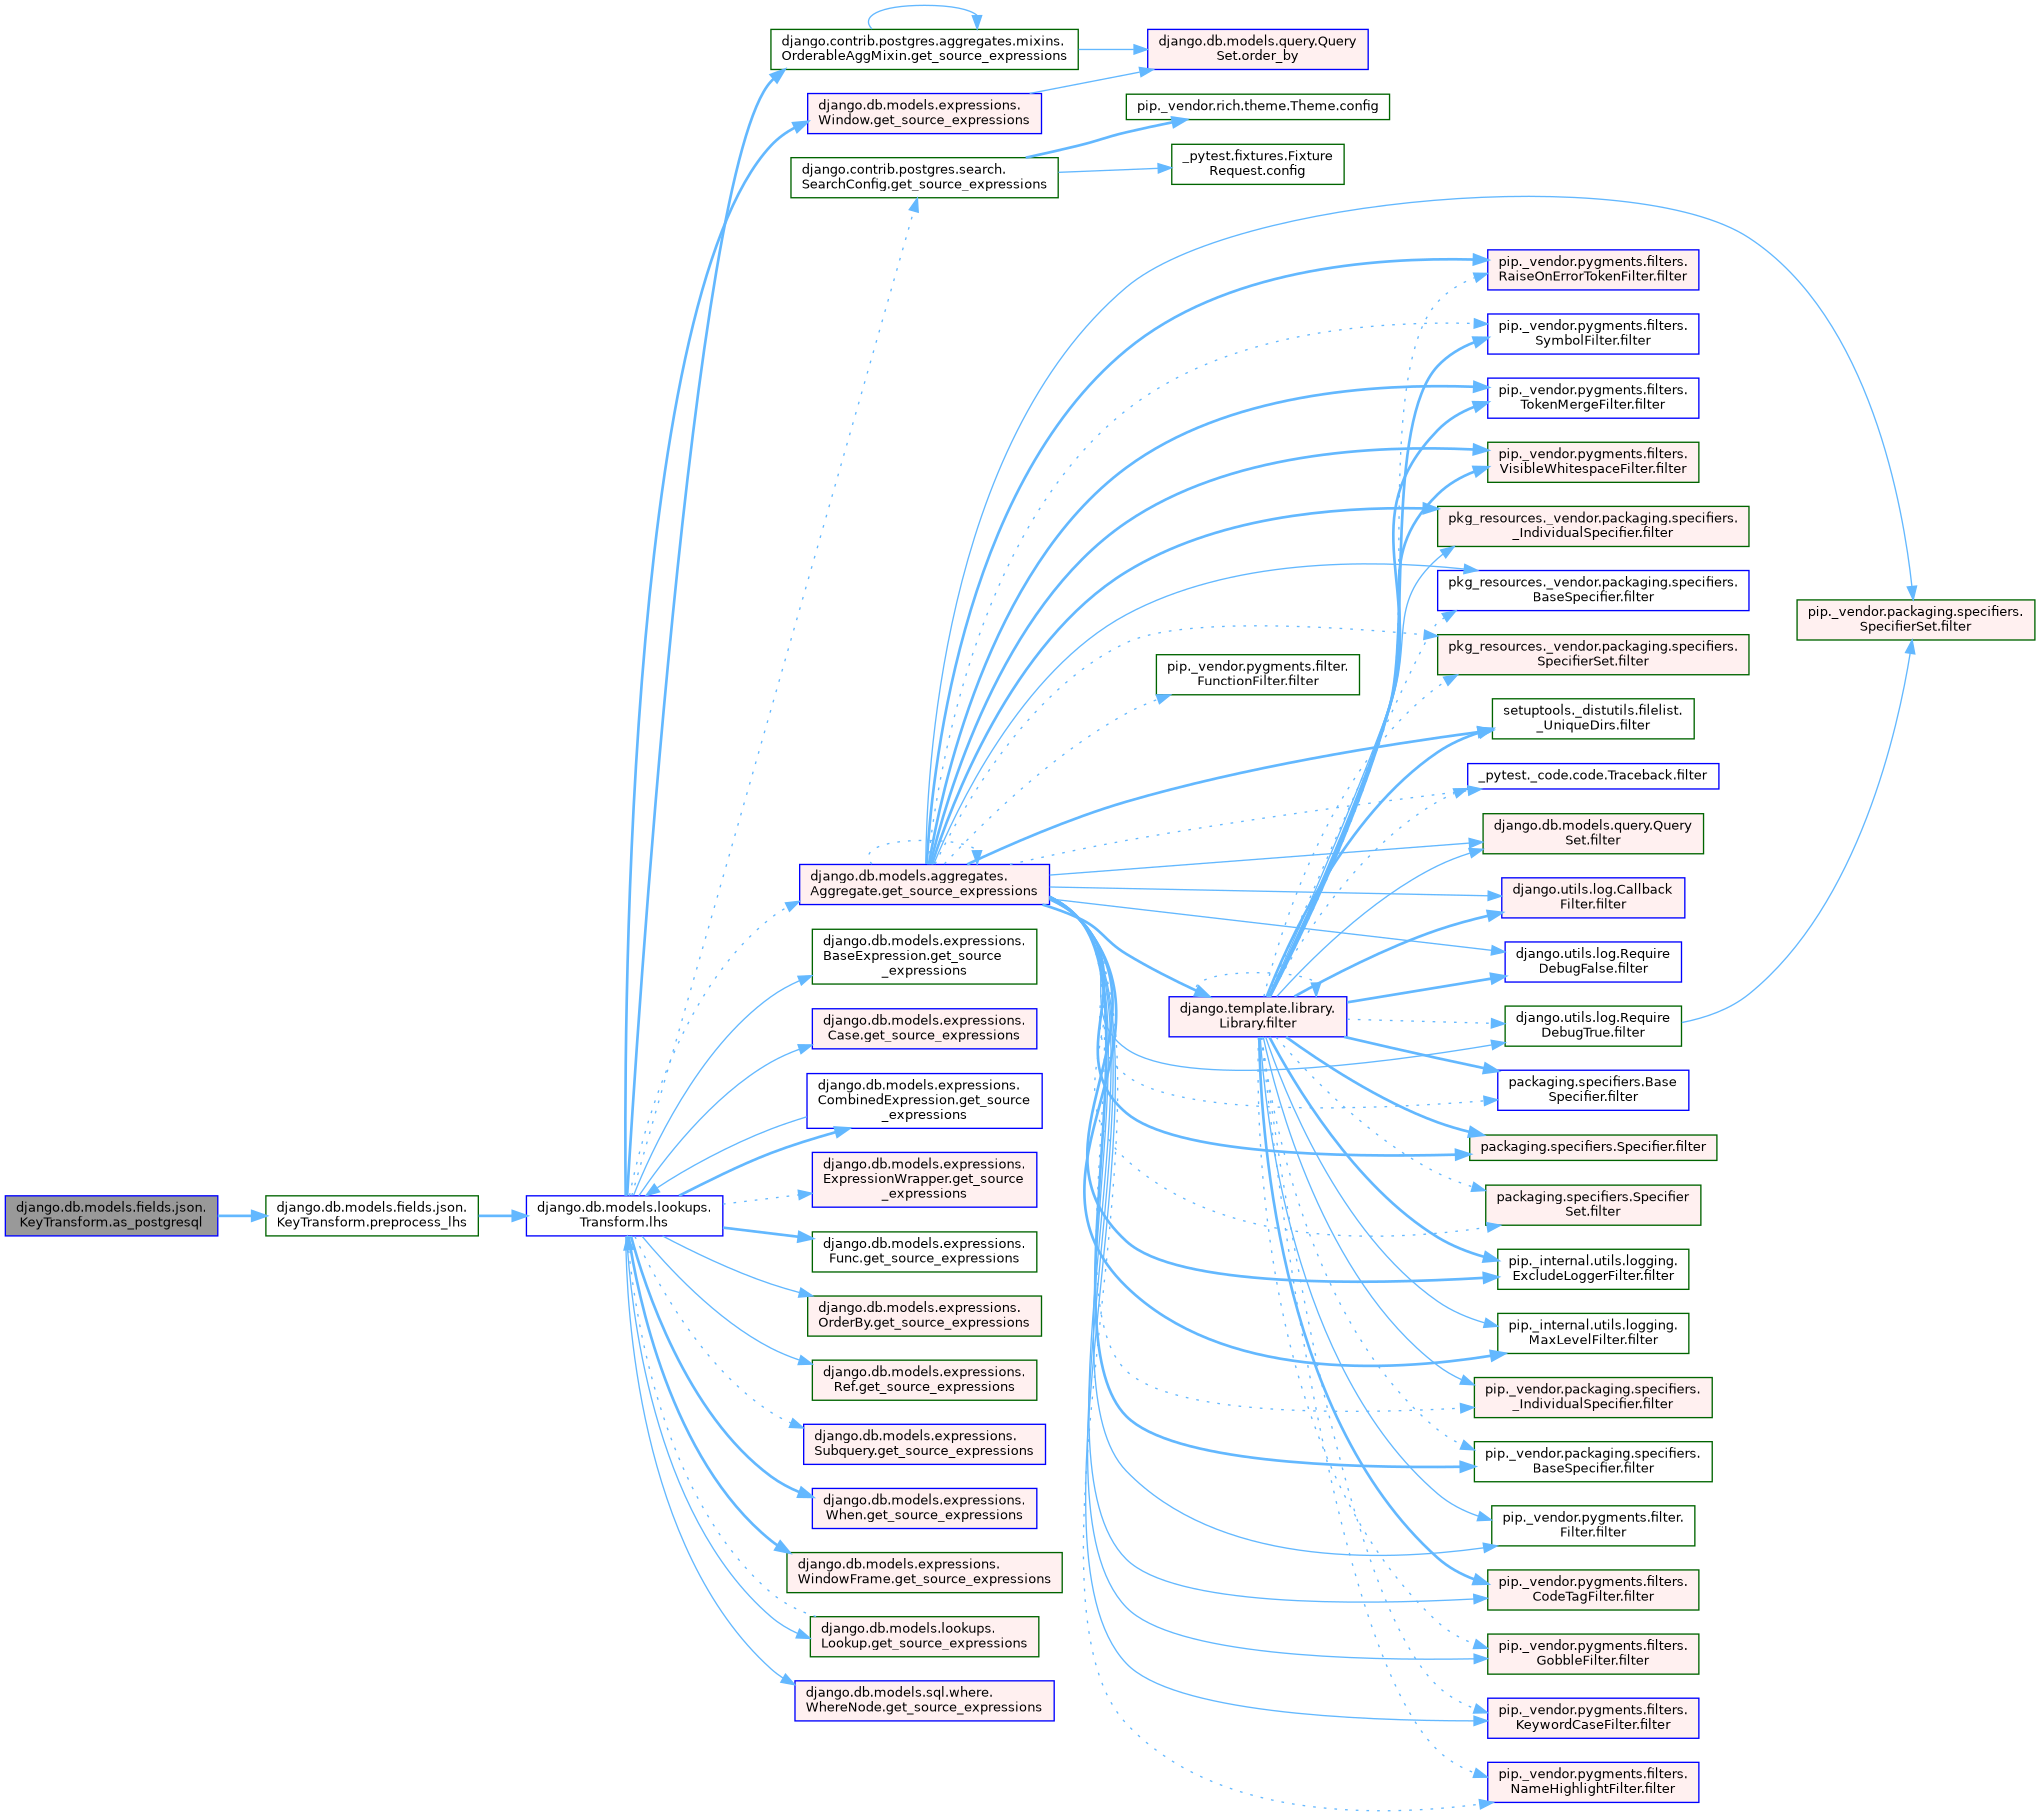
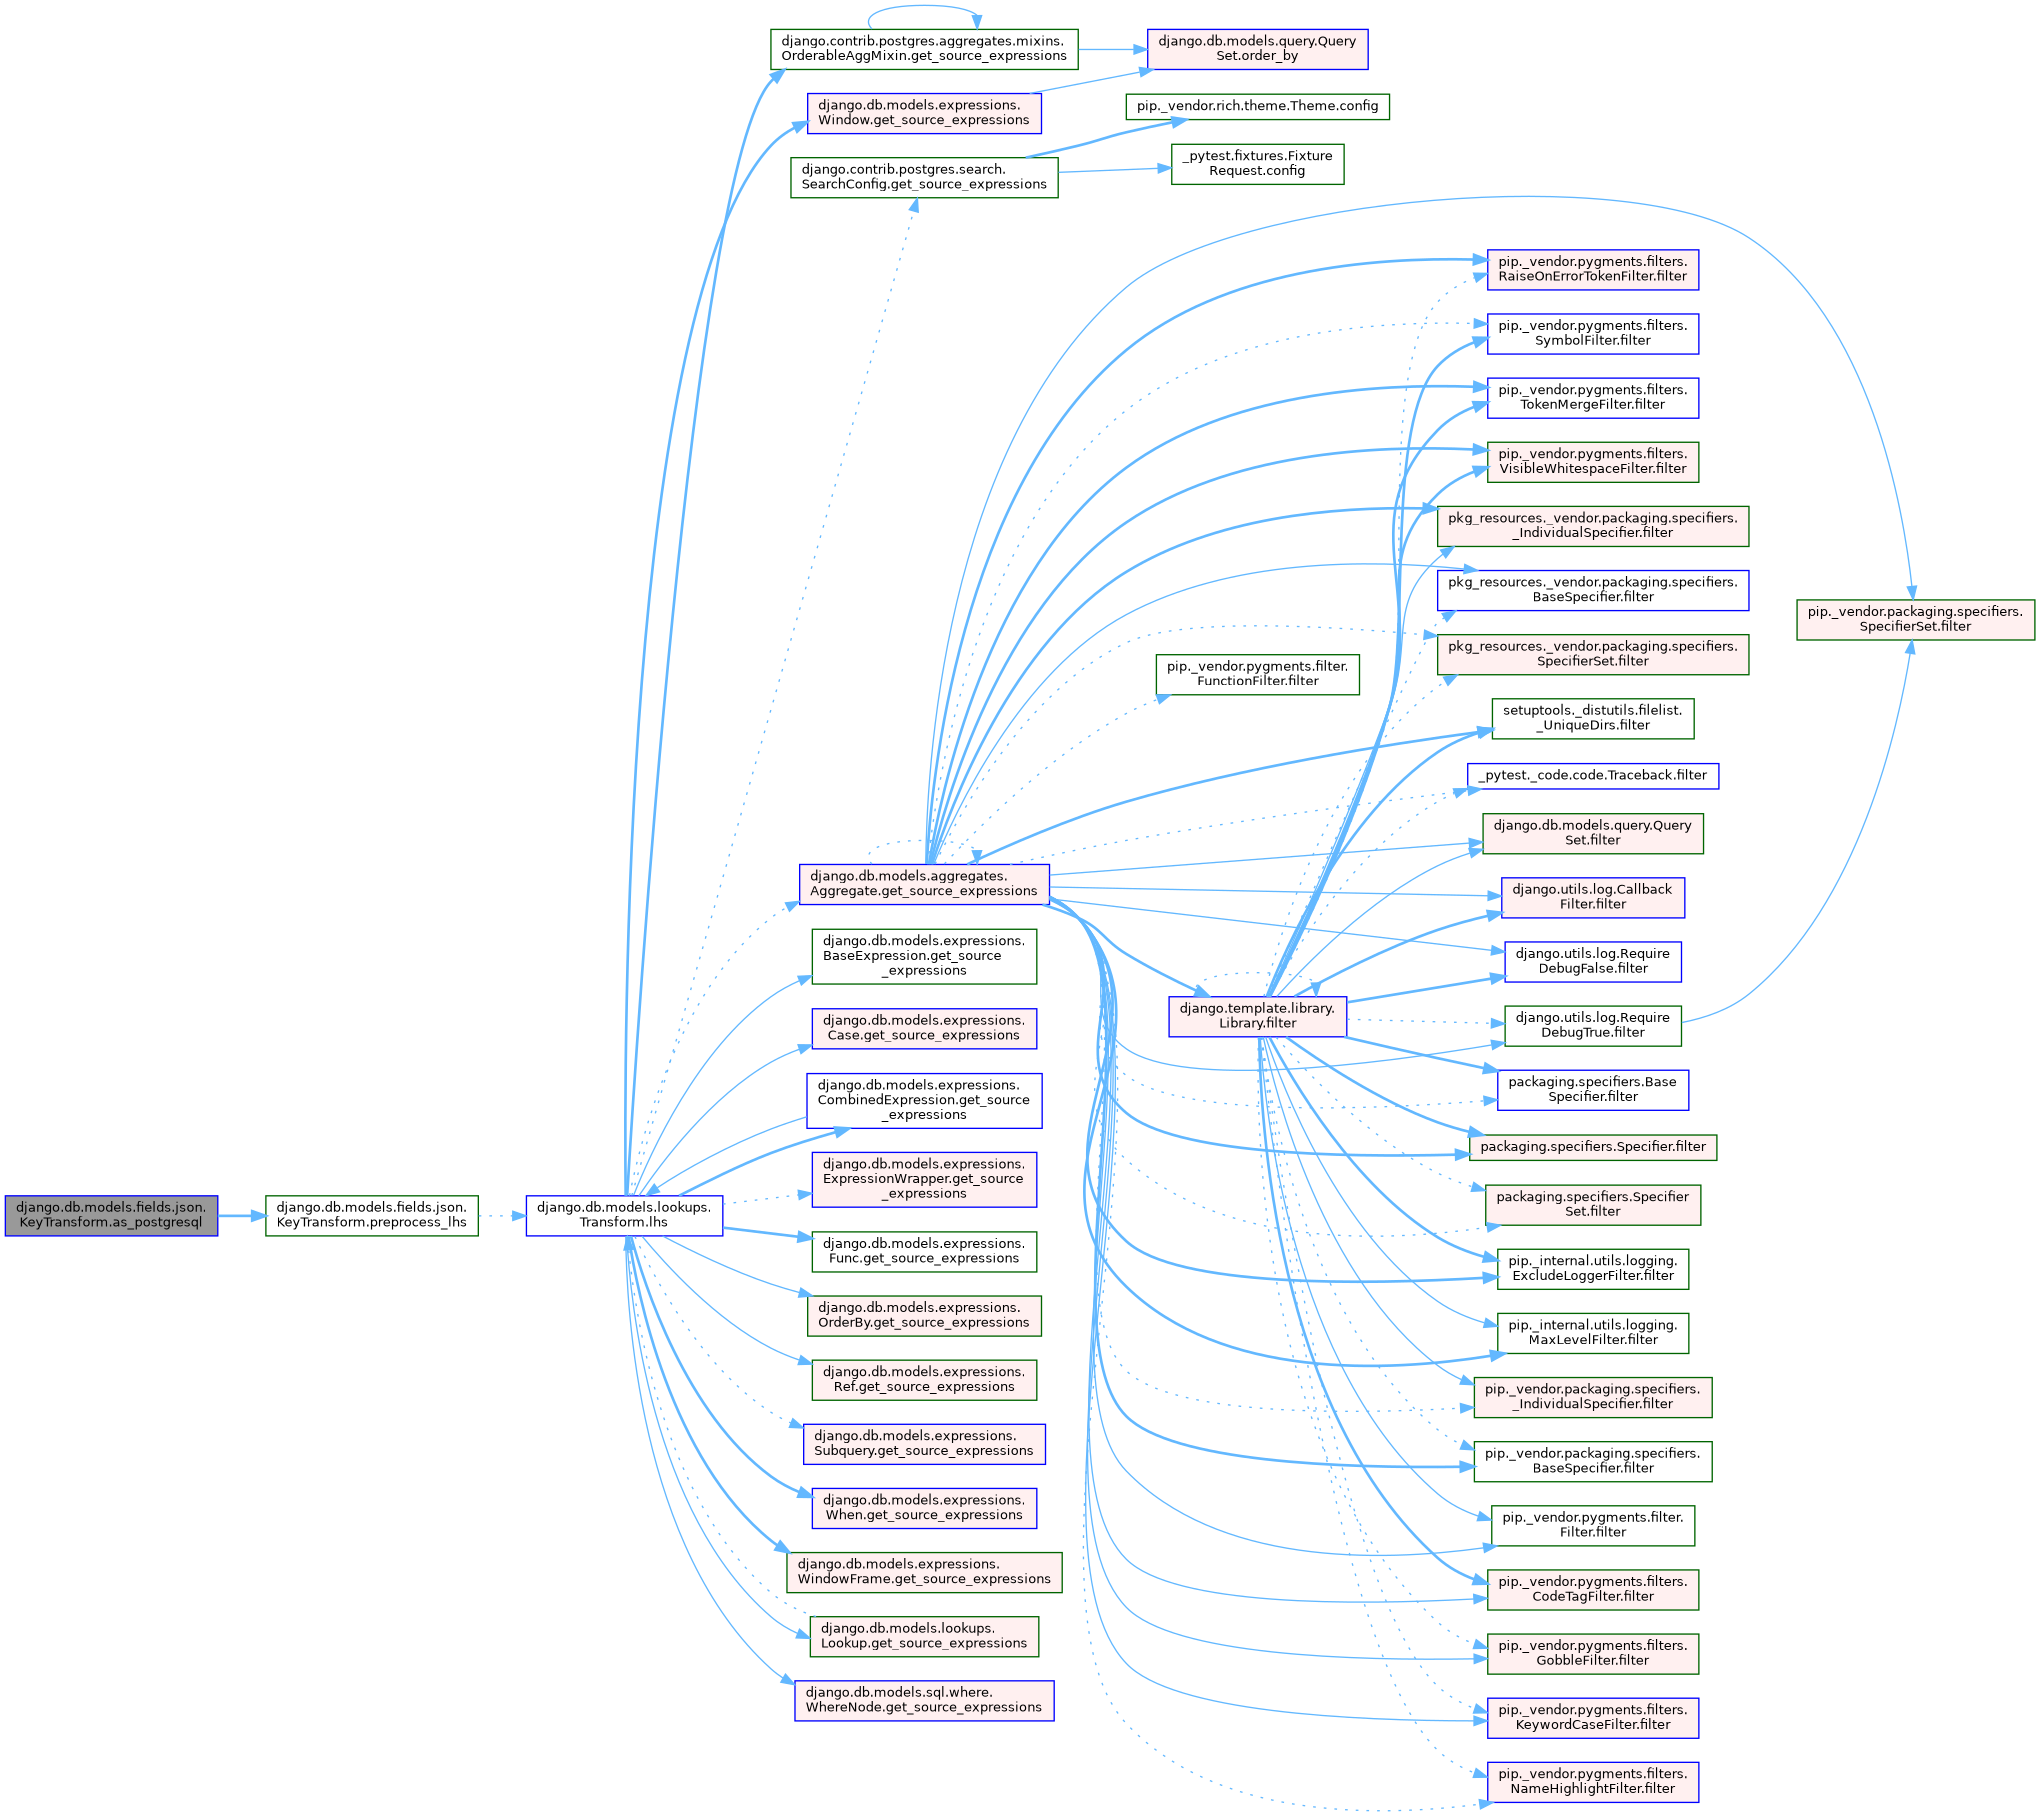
(496, 1216) -> (496, 1216)
